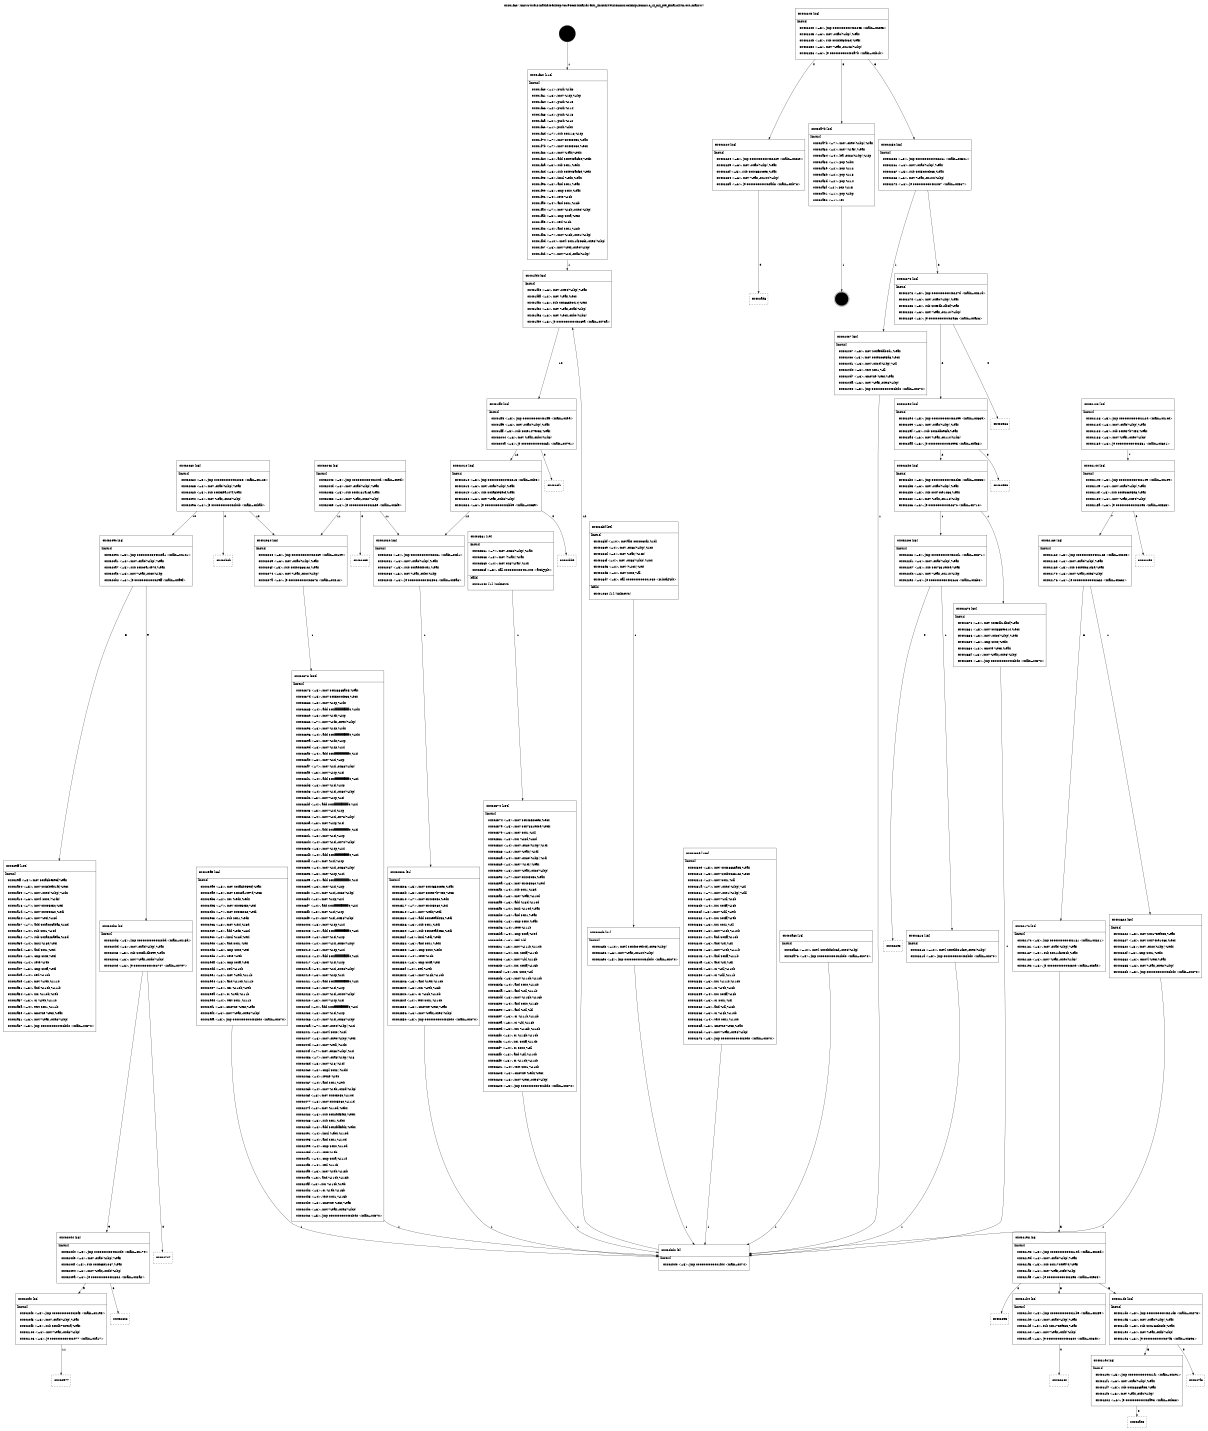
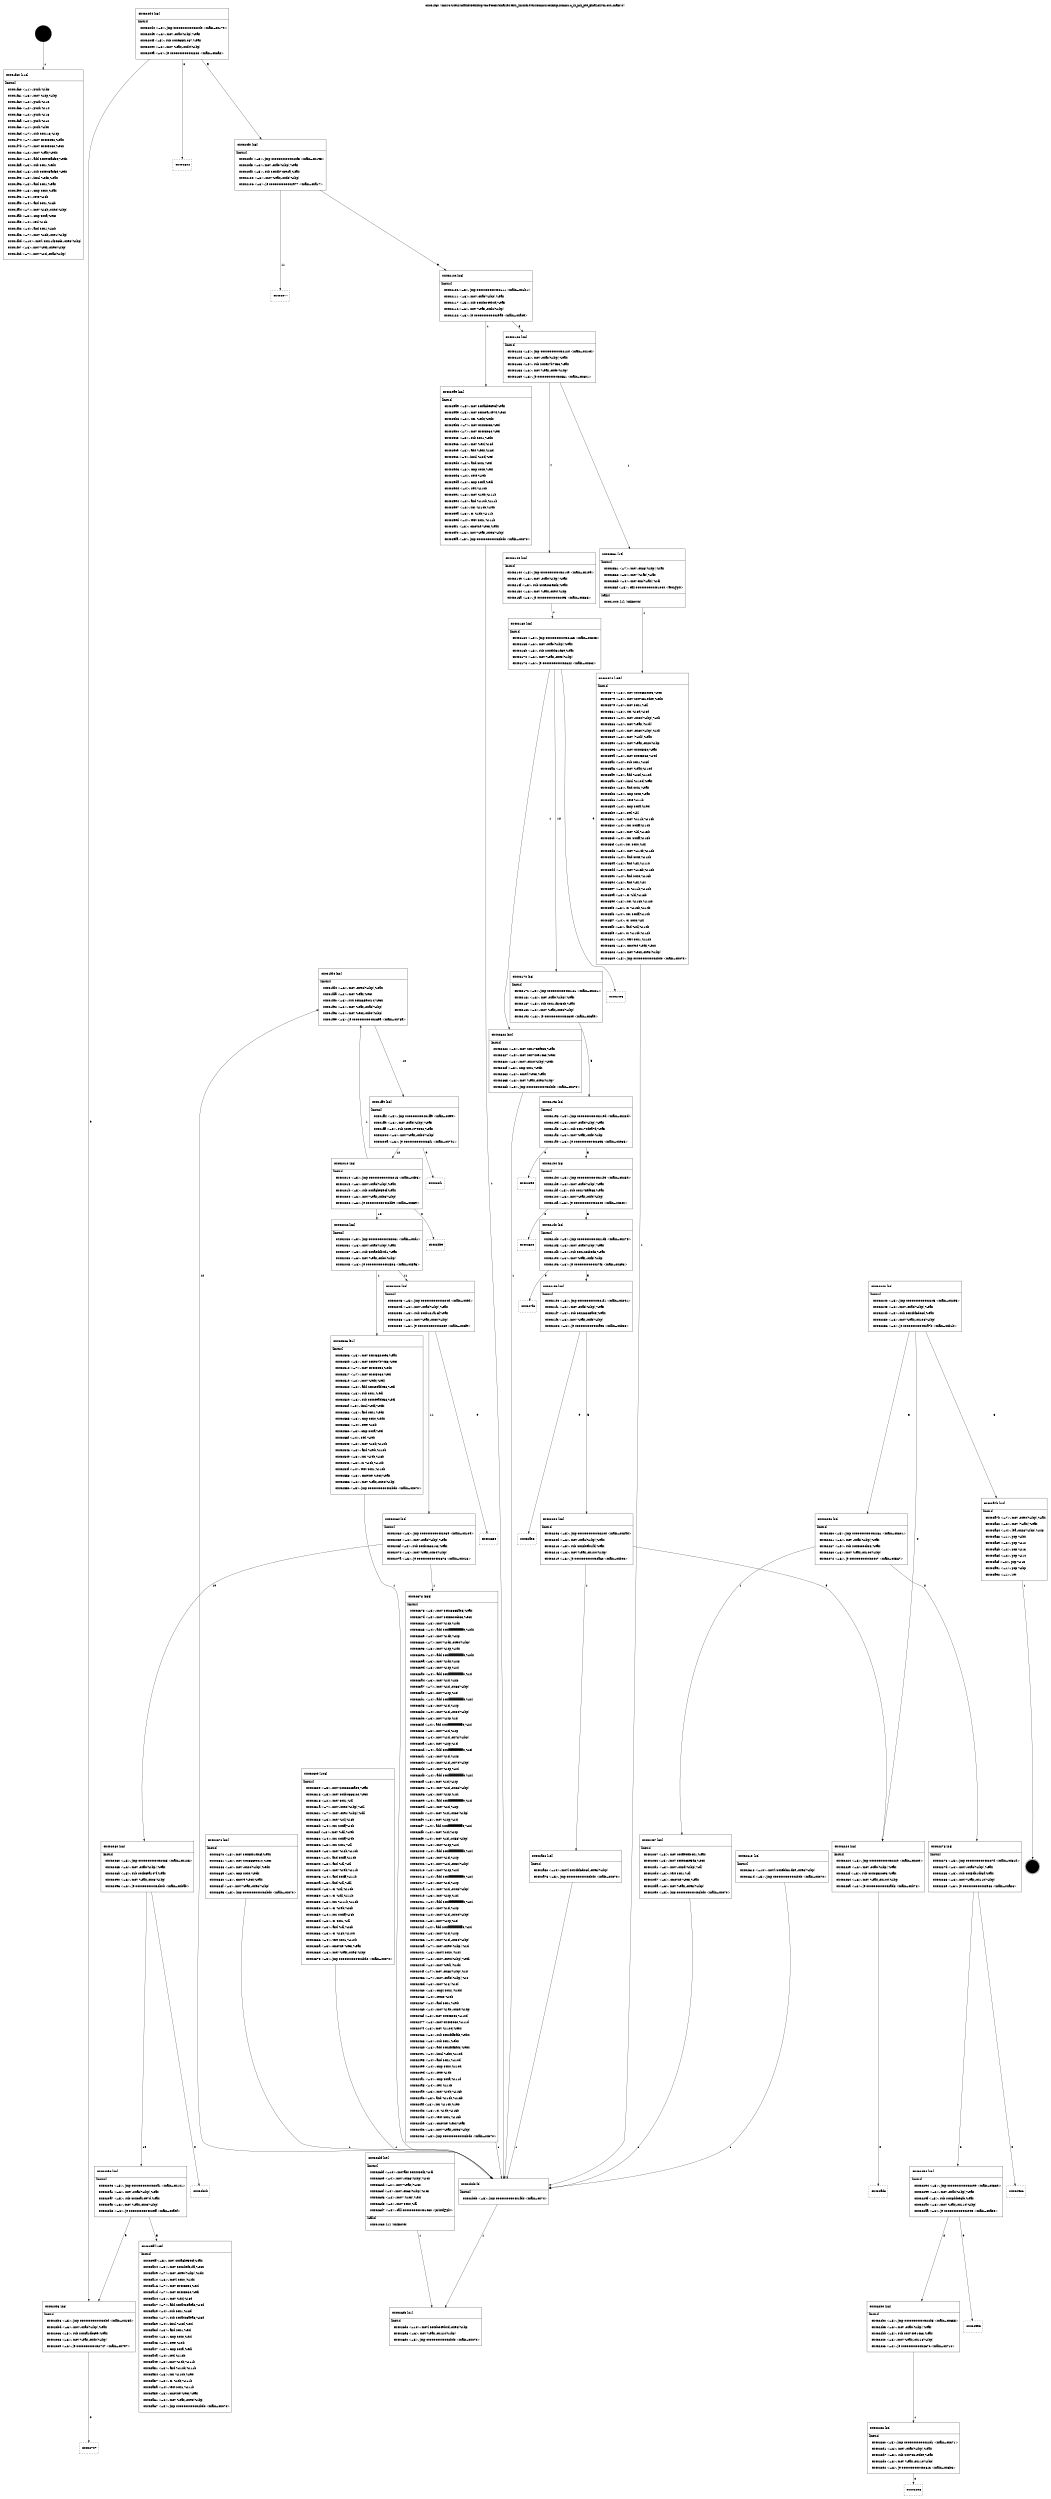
(567, 264) -> (360, 1093)
none -> (486, 296)
none -> (595, 465)
(261, 522) -> (181, 1621)
(389, 522) -> (402, 1275)
(1138, 532) -> (566, 838)
(1000, 554) -> none
(1083, 635) -> (558, 819)
(947, 757) -> none
(125, 1101) -> (89, 1169)
(651, 1107) -> (472, 2255)
(1107, 1288) -> (586, 1213)
none -> (587, 1539)
